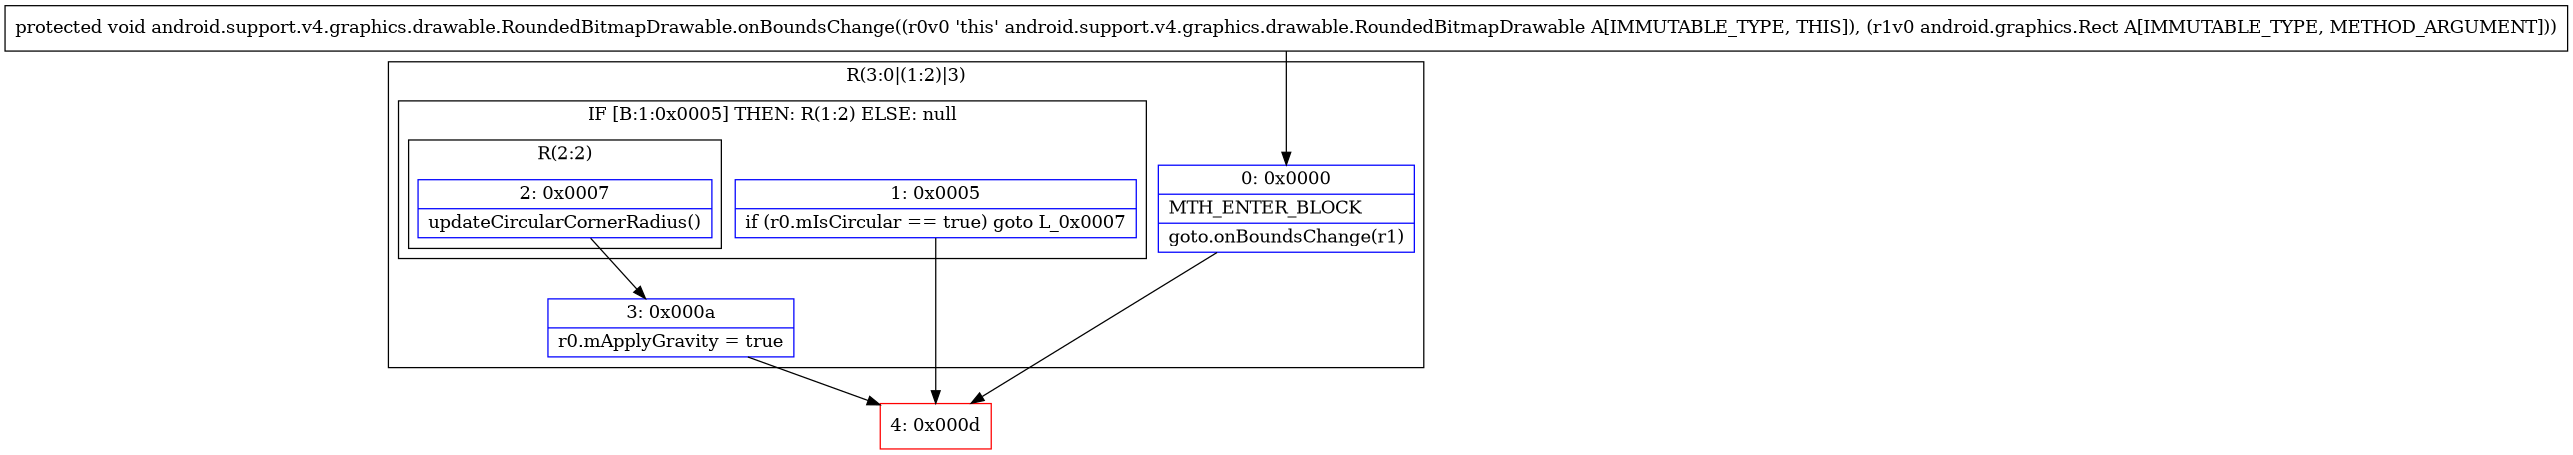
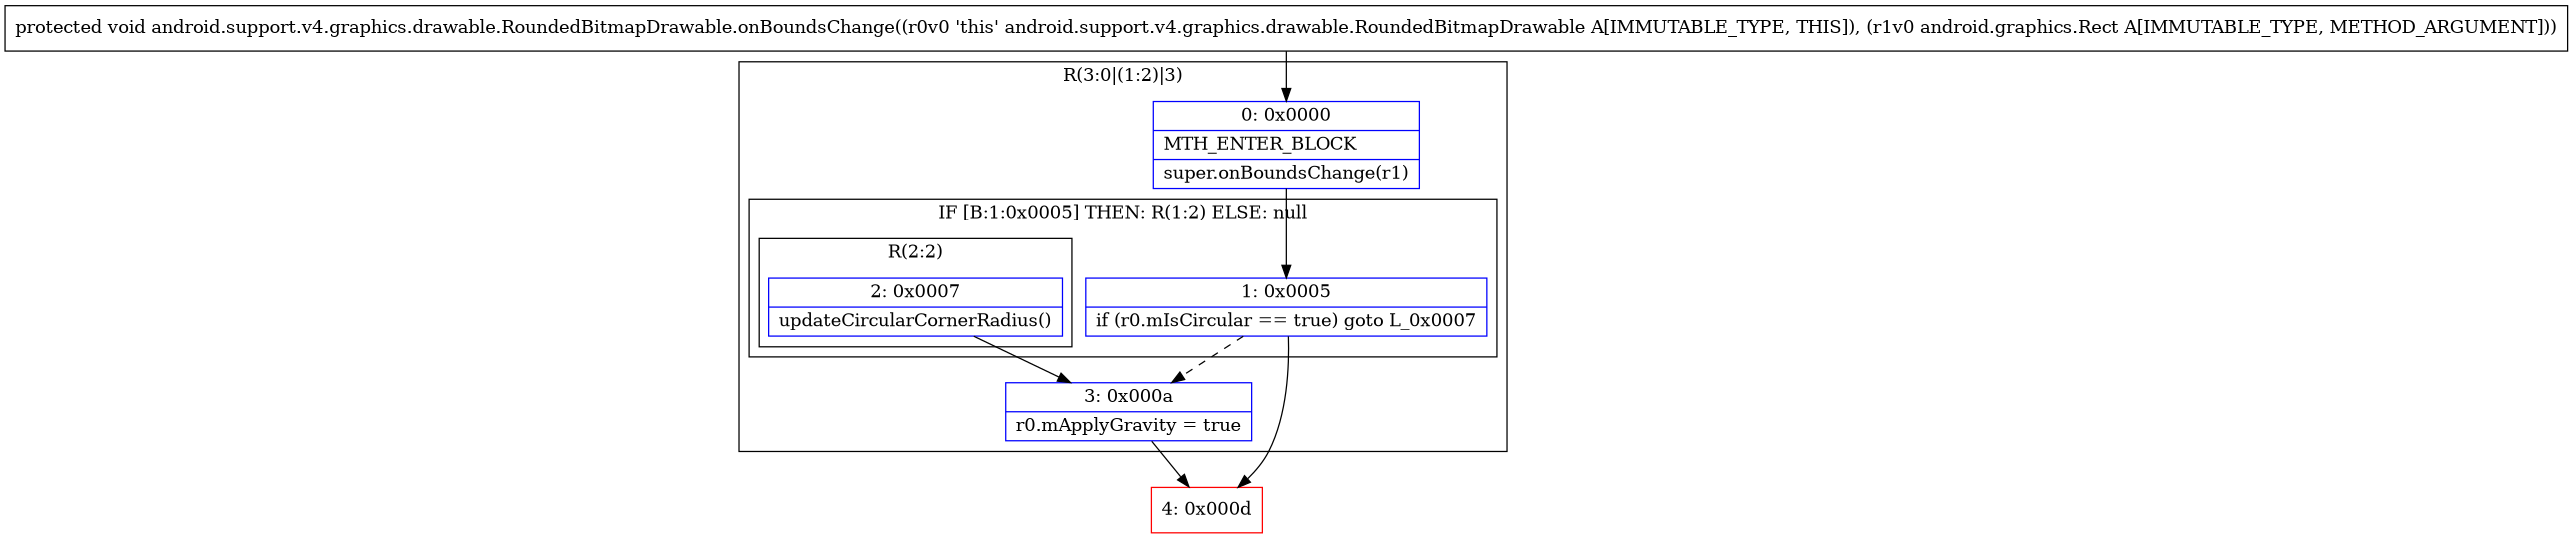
(1286, 237) -> (1286, 173)
(1100, 324) -> (1286, 227)
none -> (1223, 349)
